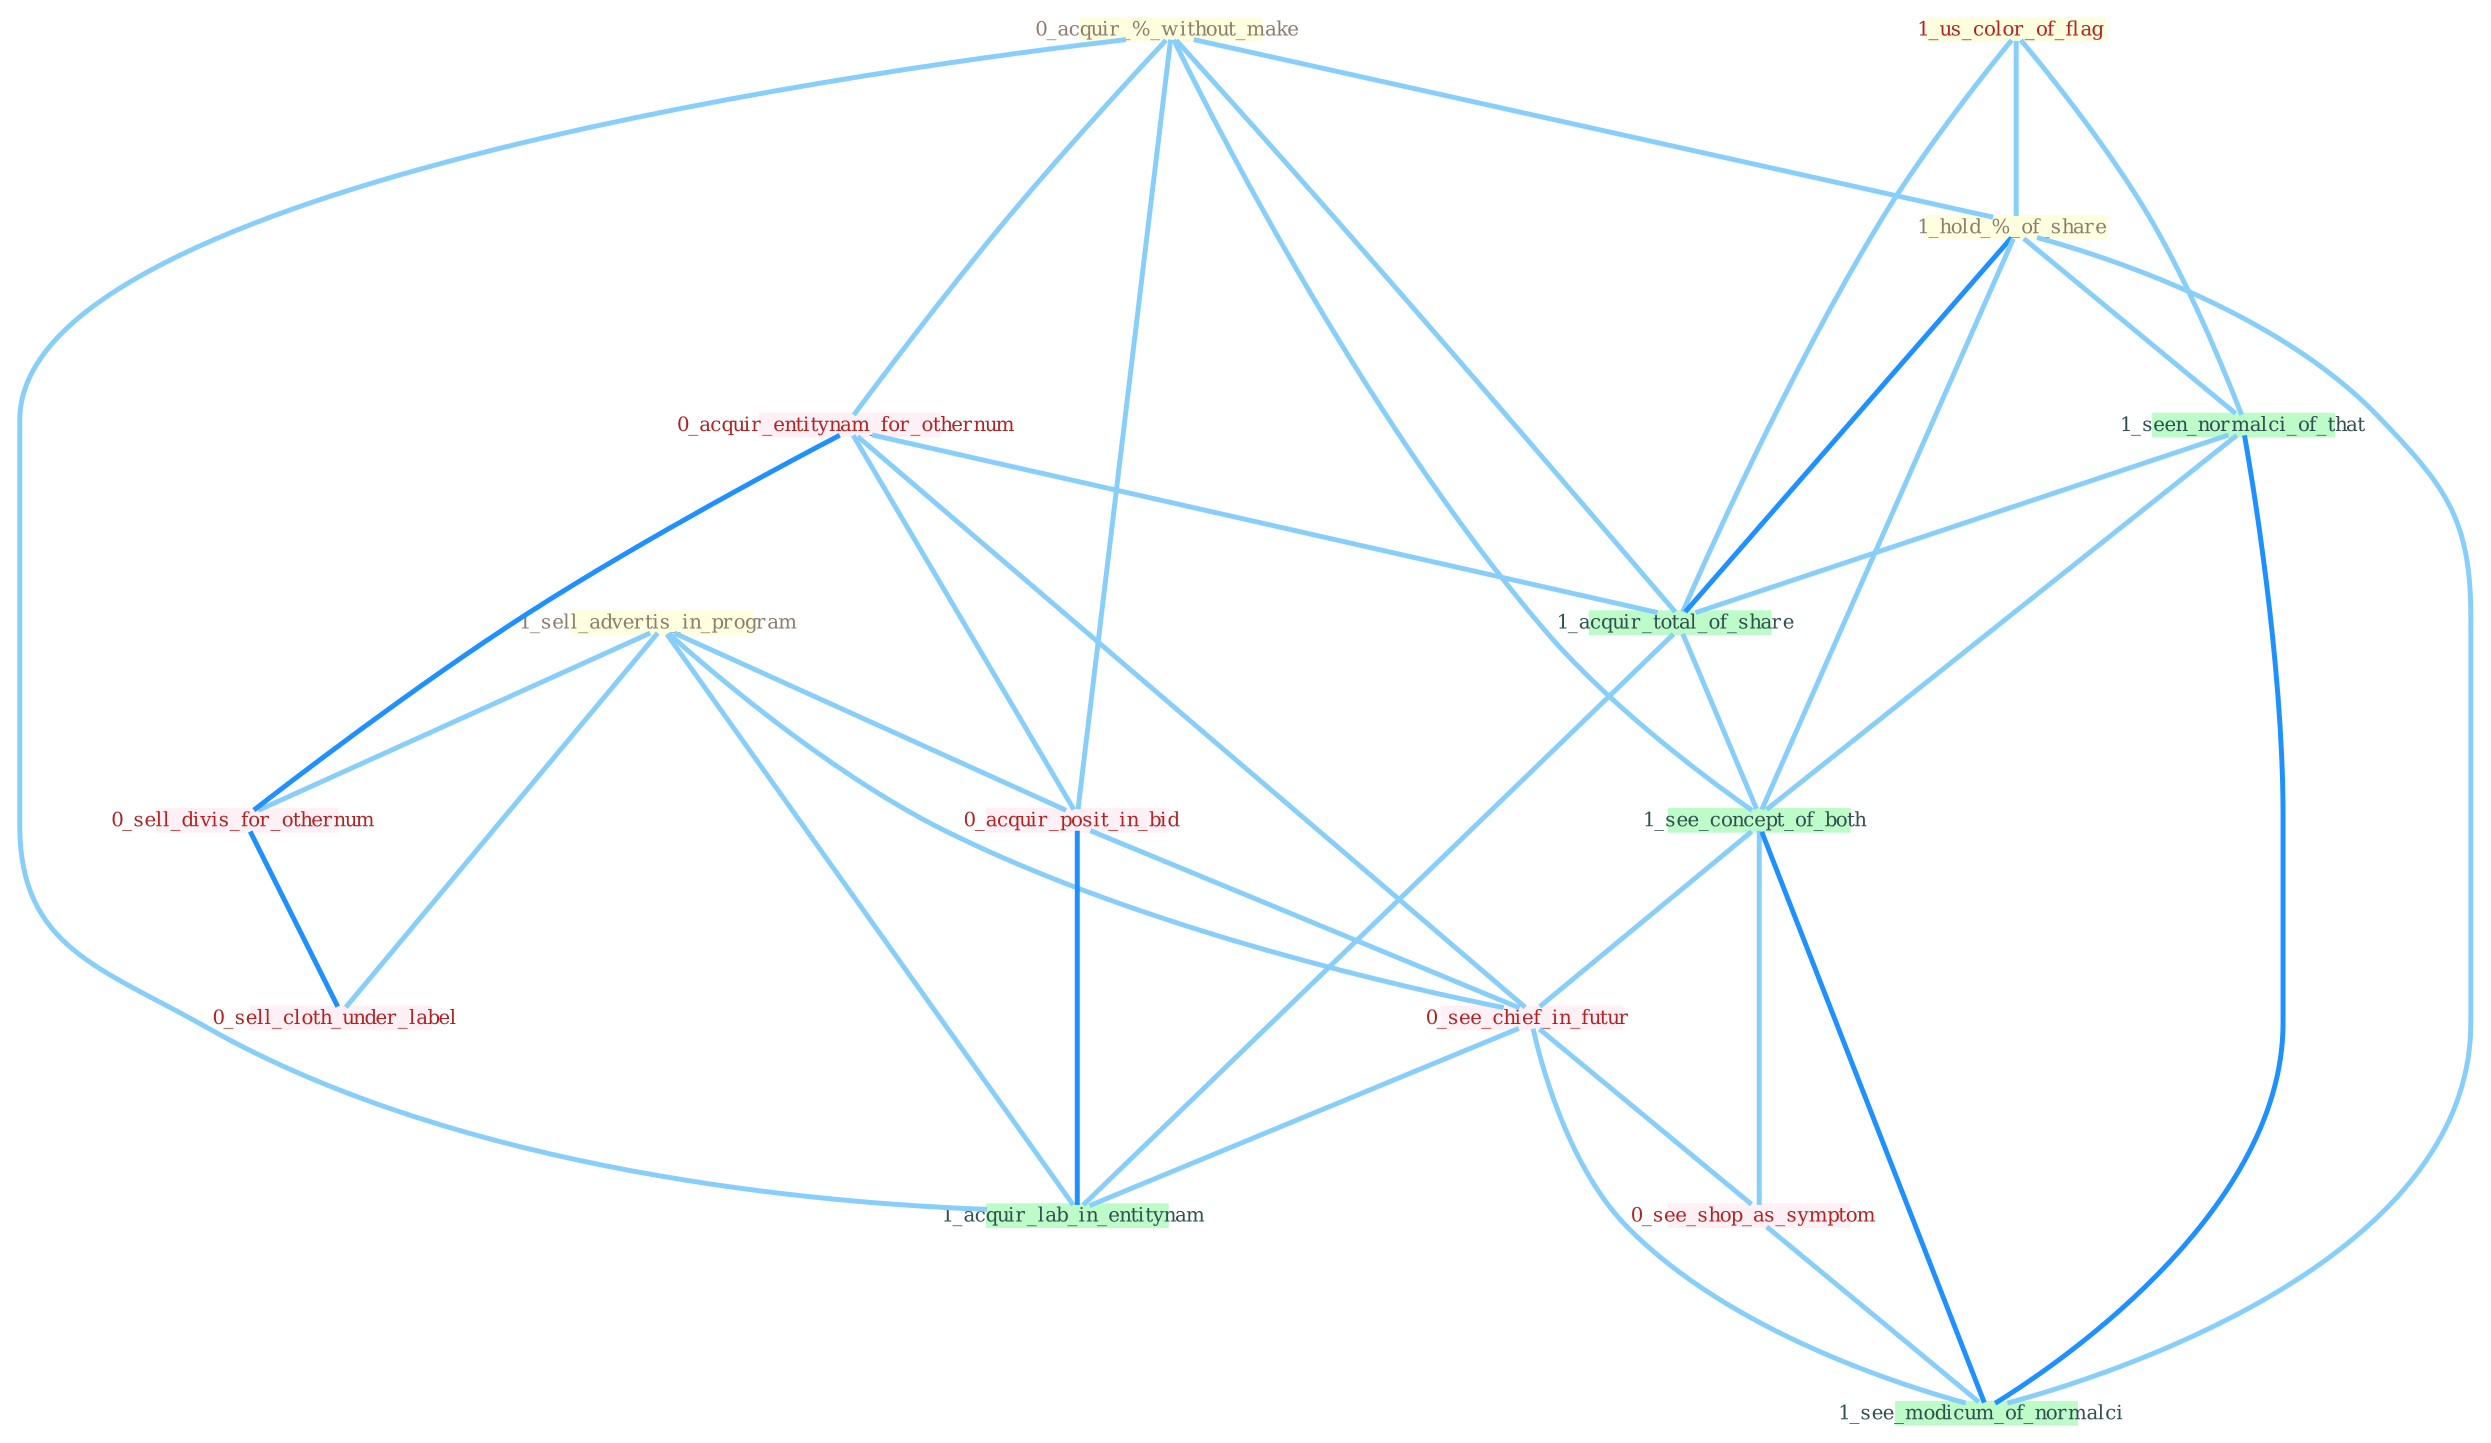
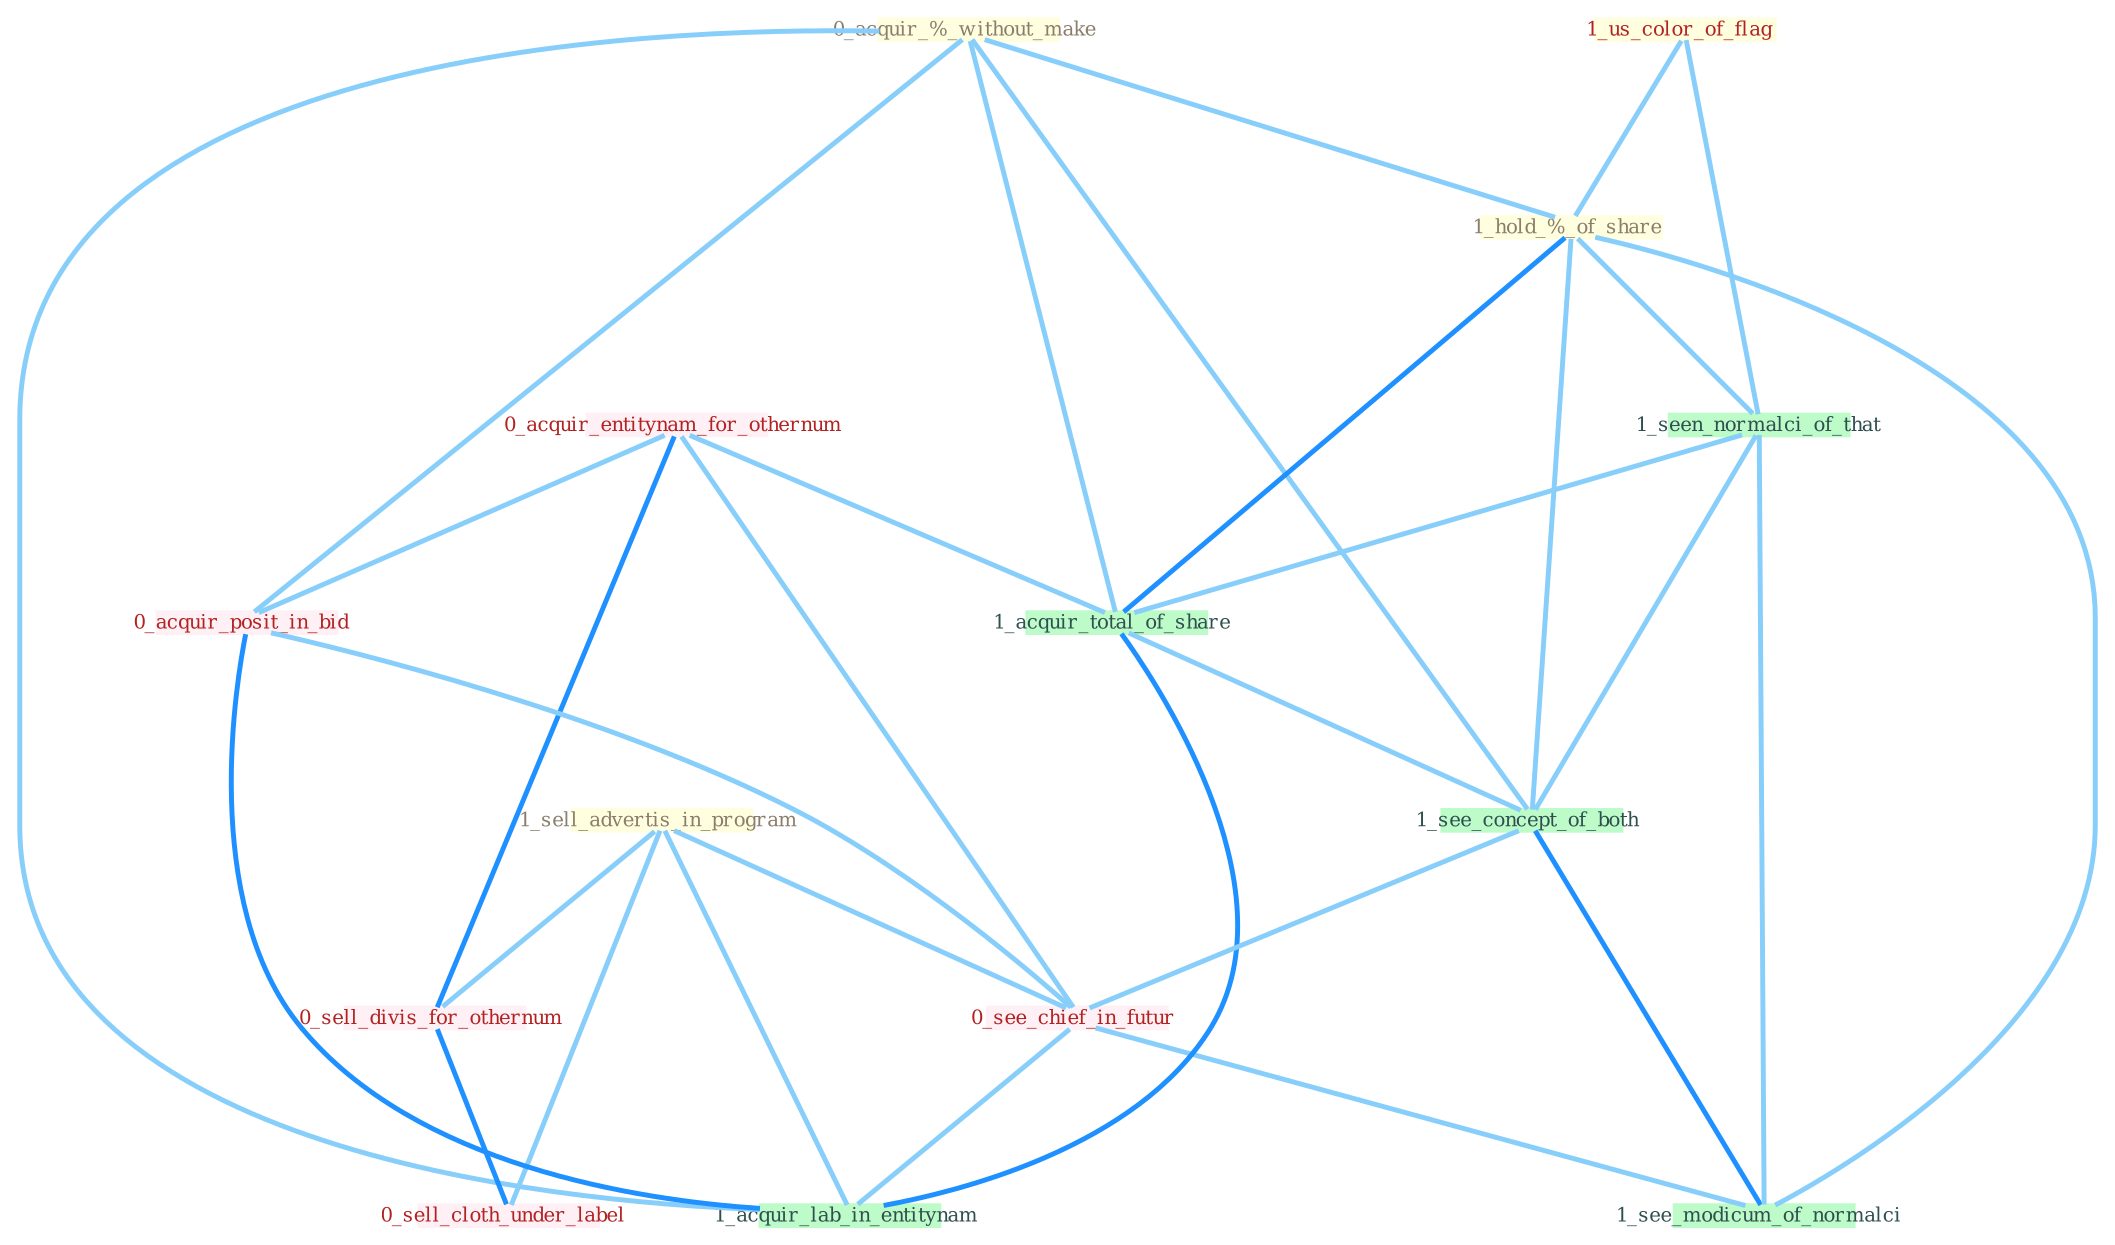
(1004, 223) -> none
(1827, 314) -> none
(870, 722) -> none
(1423, 877) -> (1219, 1008)
(2283, 976) -> (1762, 820)
(1759, 1216) -> none
